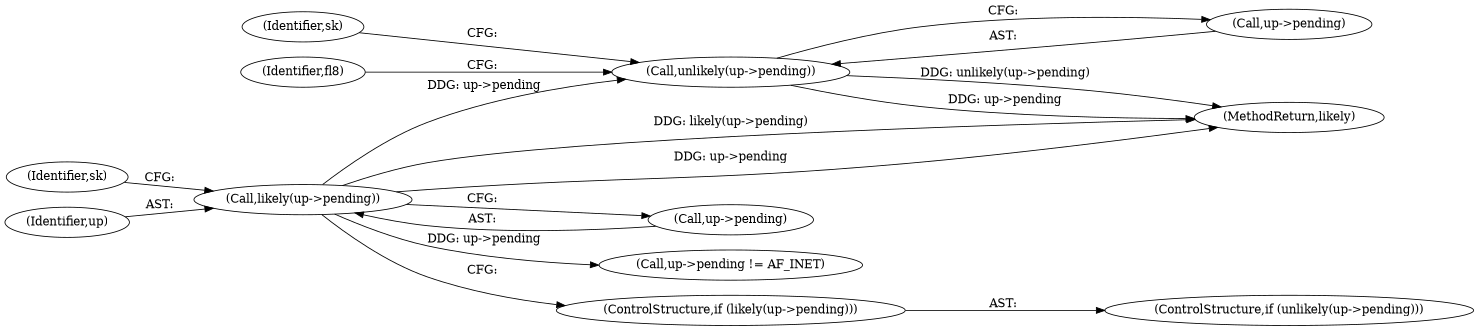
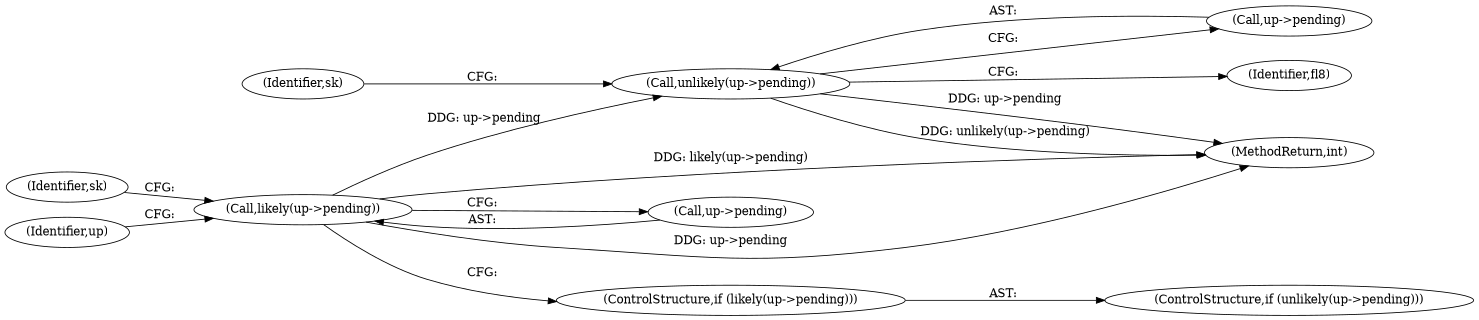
(484, 72) -> (1034, 79)
(1289, 117) -> (1289, 153)
(162, 205) -> (162, 215)
(731, 265) -> none
